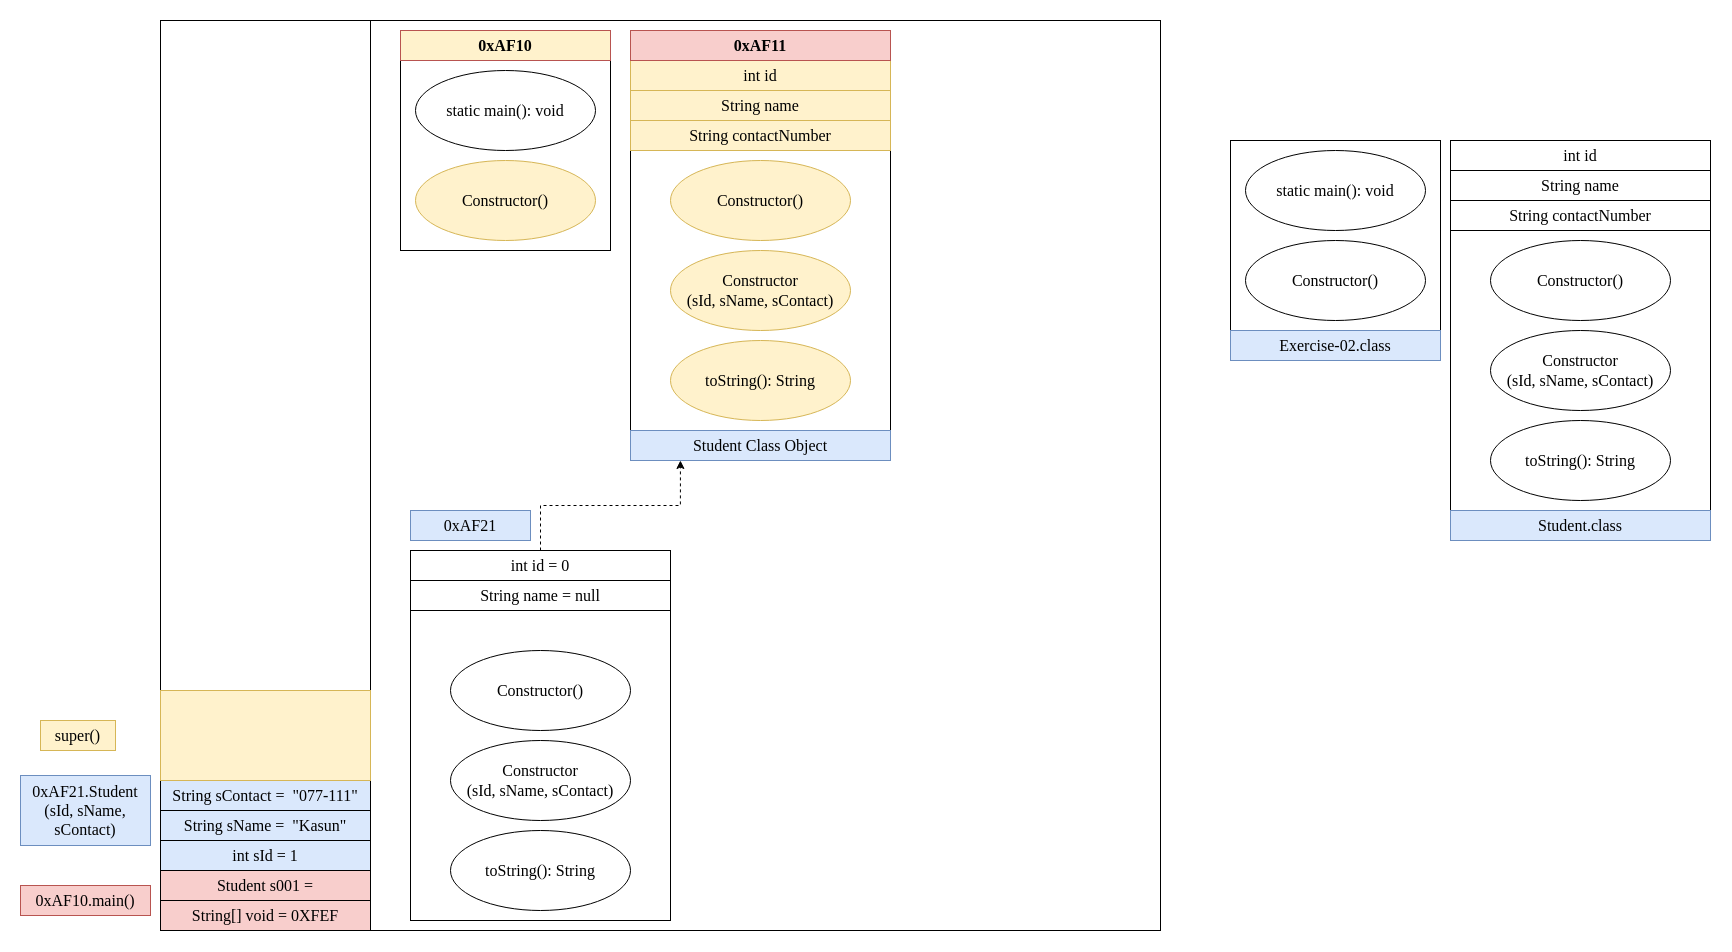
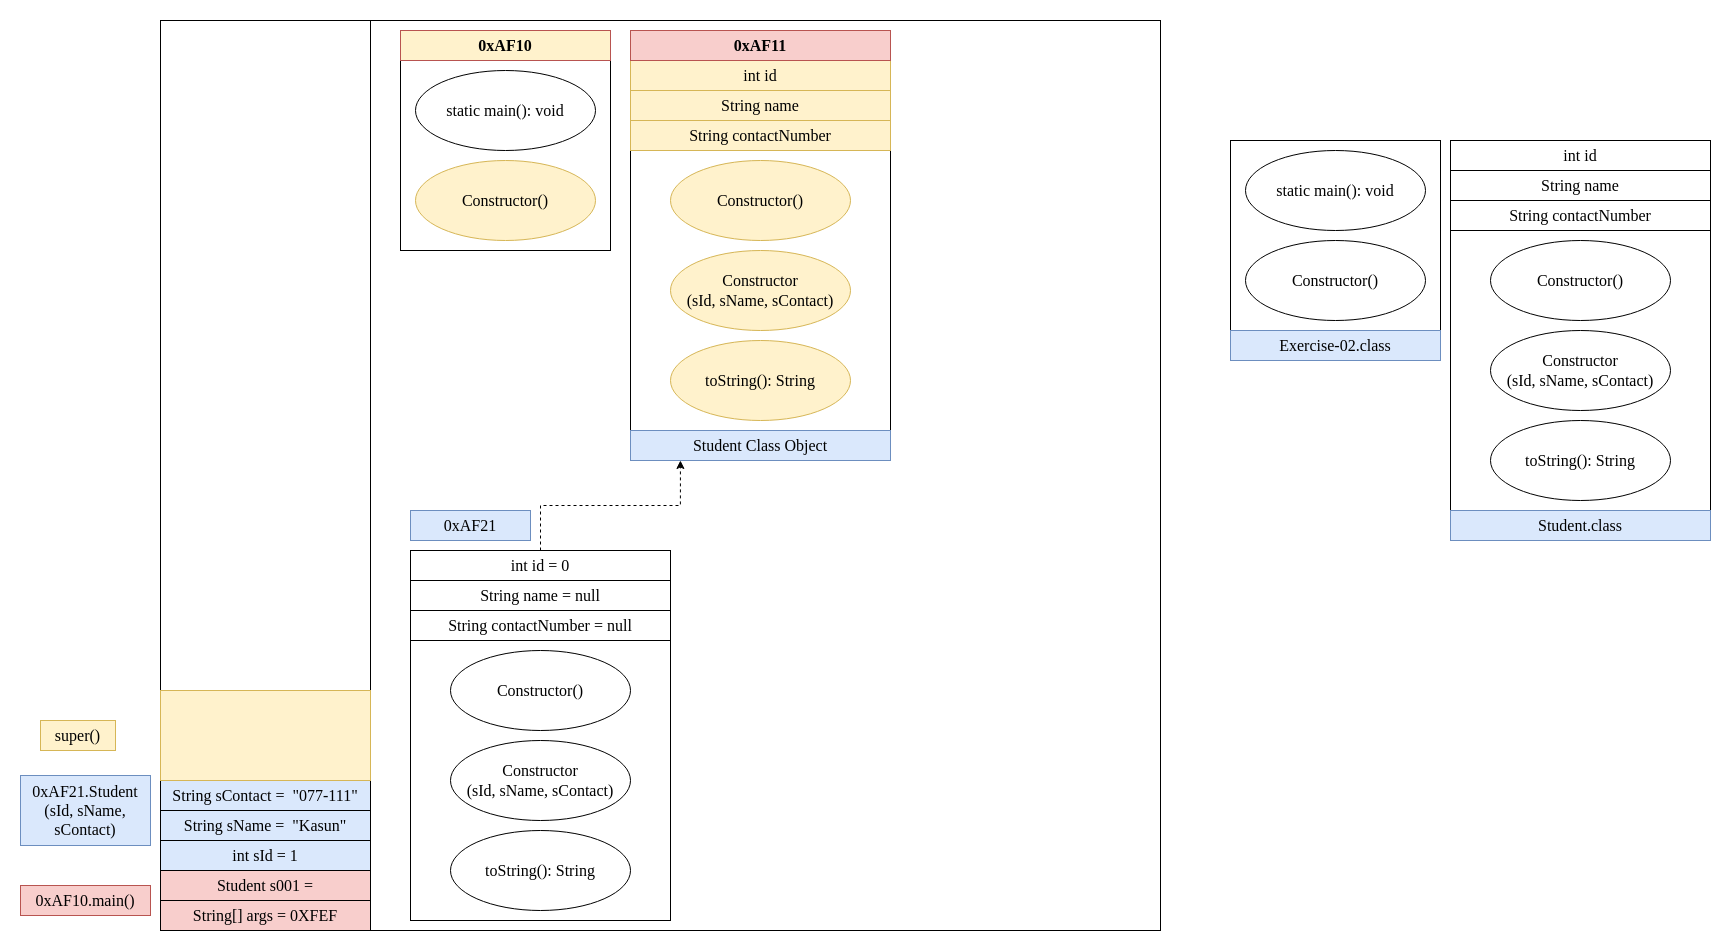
none -> (541, 626)
(266, 916) -> (266, 916)
